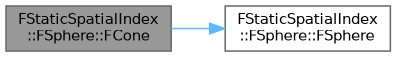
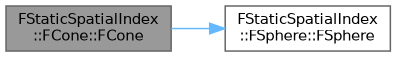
(89, 29) -> (89, 29)
